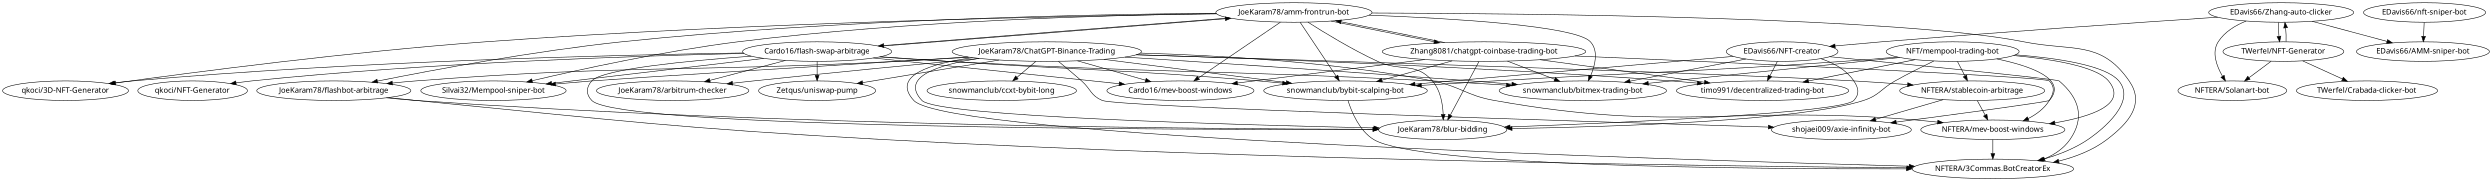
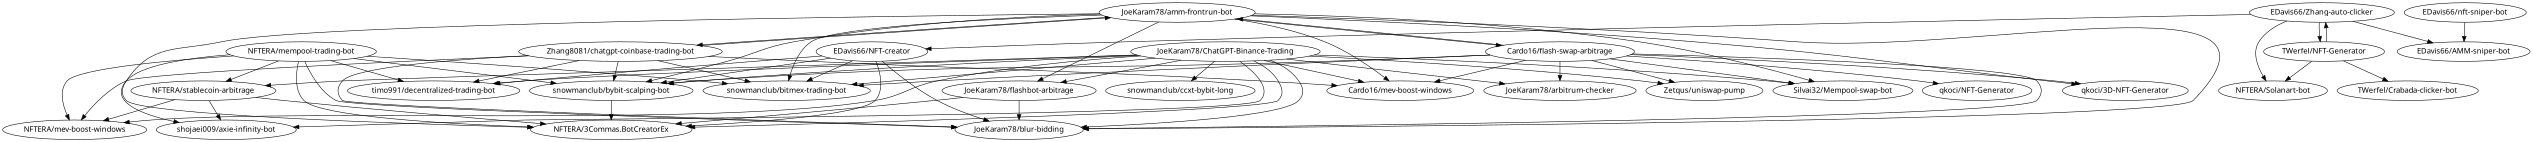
(1953, 52) -> (301, 52)
(493, 91) -> (1843, 91)
(1993, 147) -> (398, 111)
